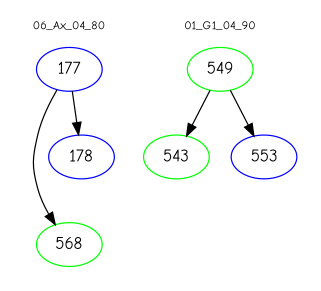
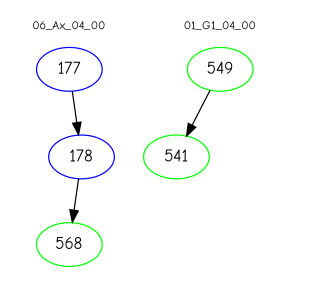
(69, 26) -> (69, 26)
(220, 26) -> (220, 26)
(34, 151) -> (76, 194)
(176, 157) -> (176, 157)
(264, 157) -> none
